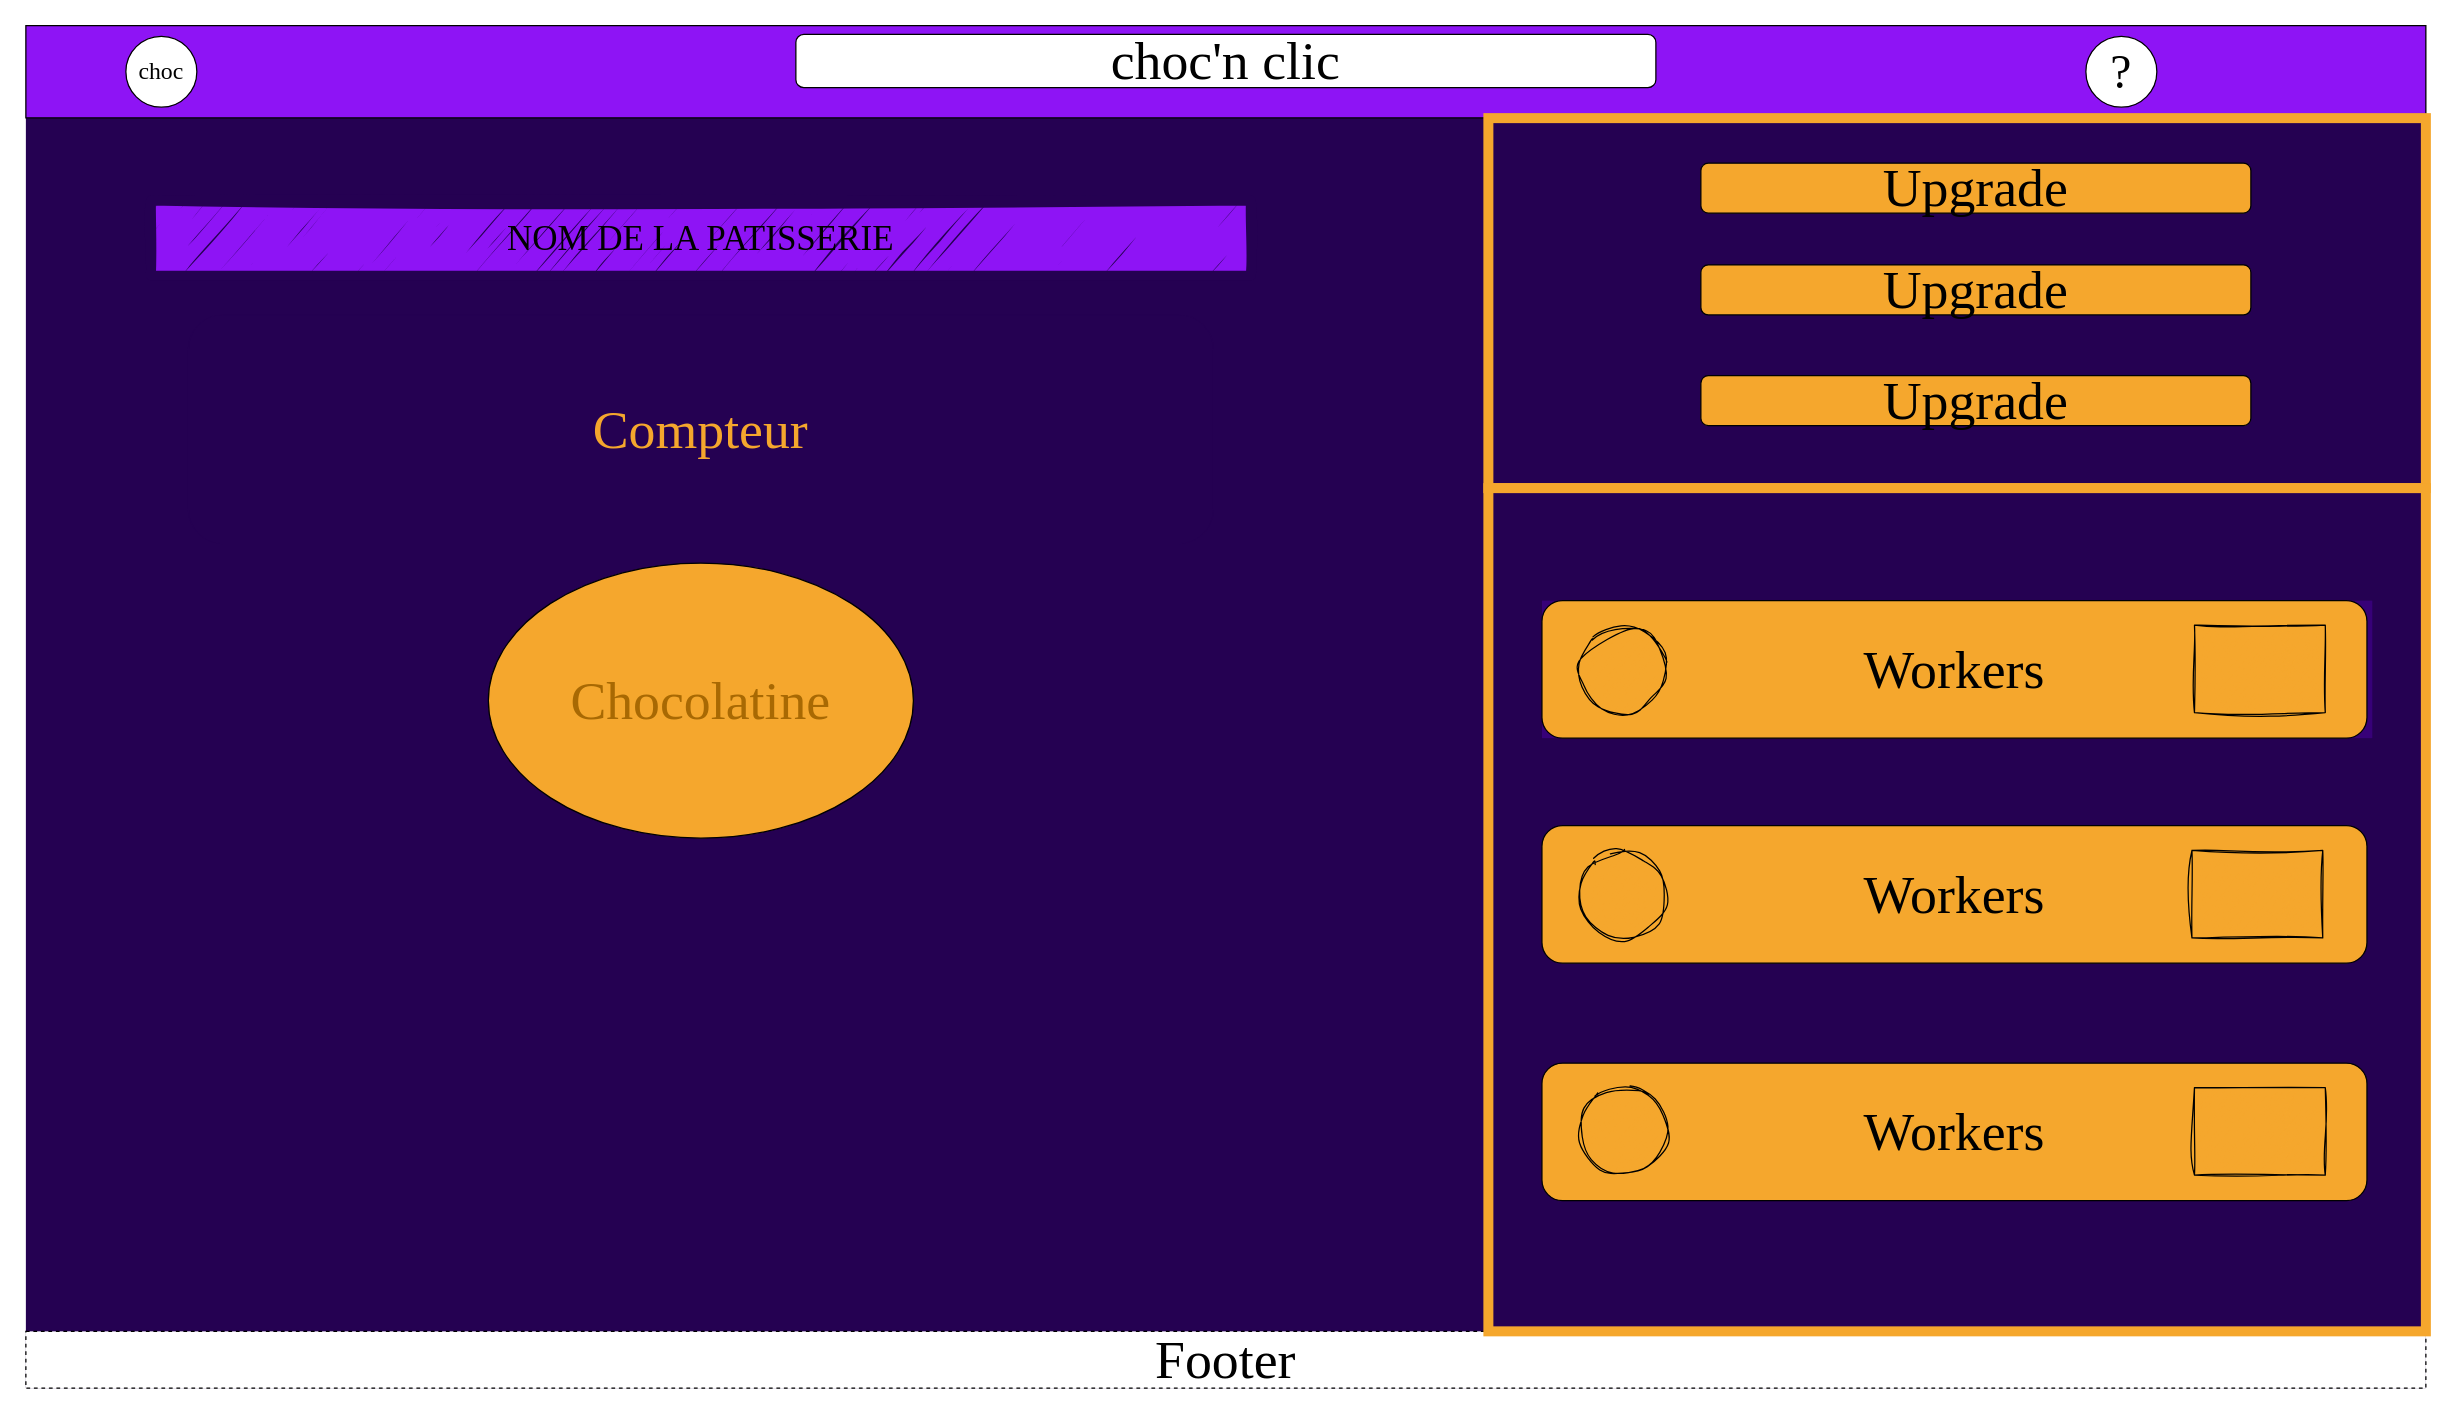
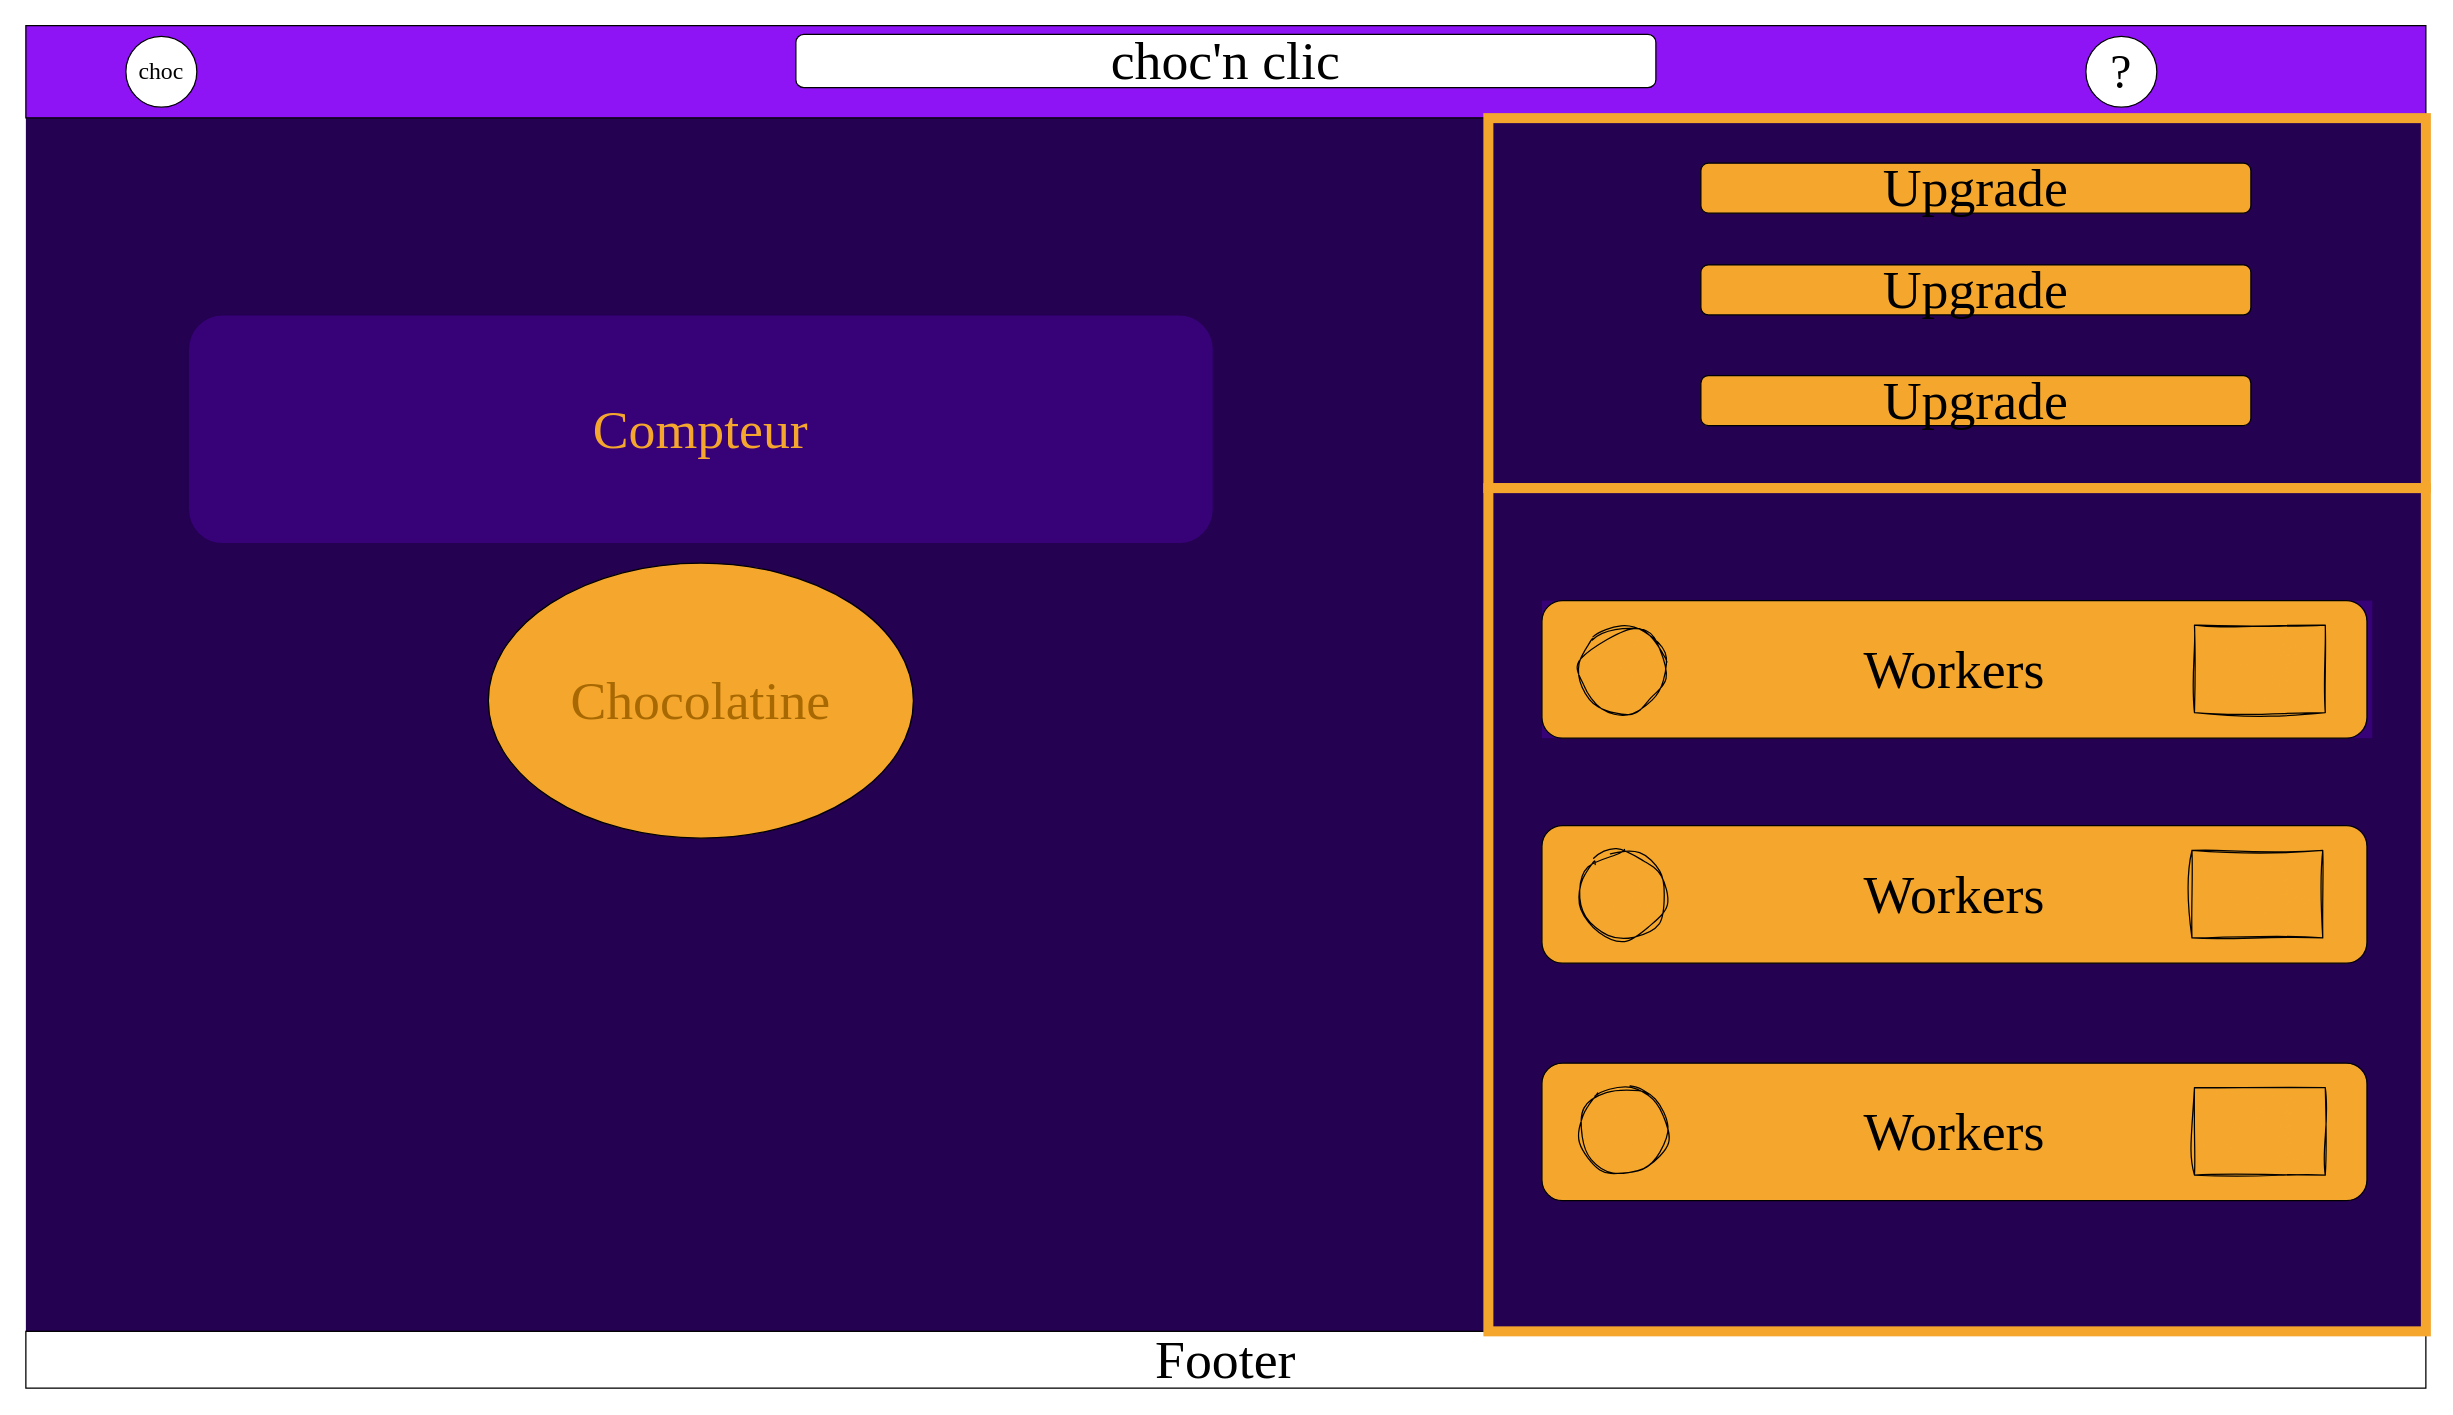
(701, 238) -> none
(701, 429) -> (701, 429)
(1226, 1360) -> (1226, 1360)
